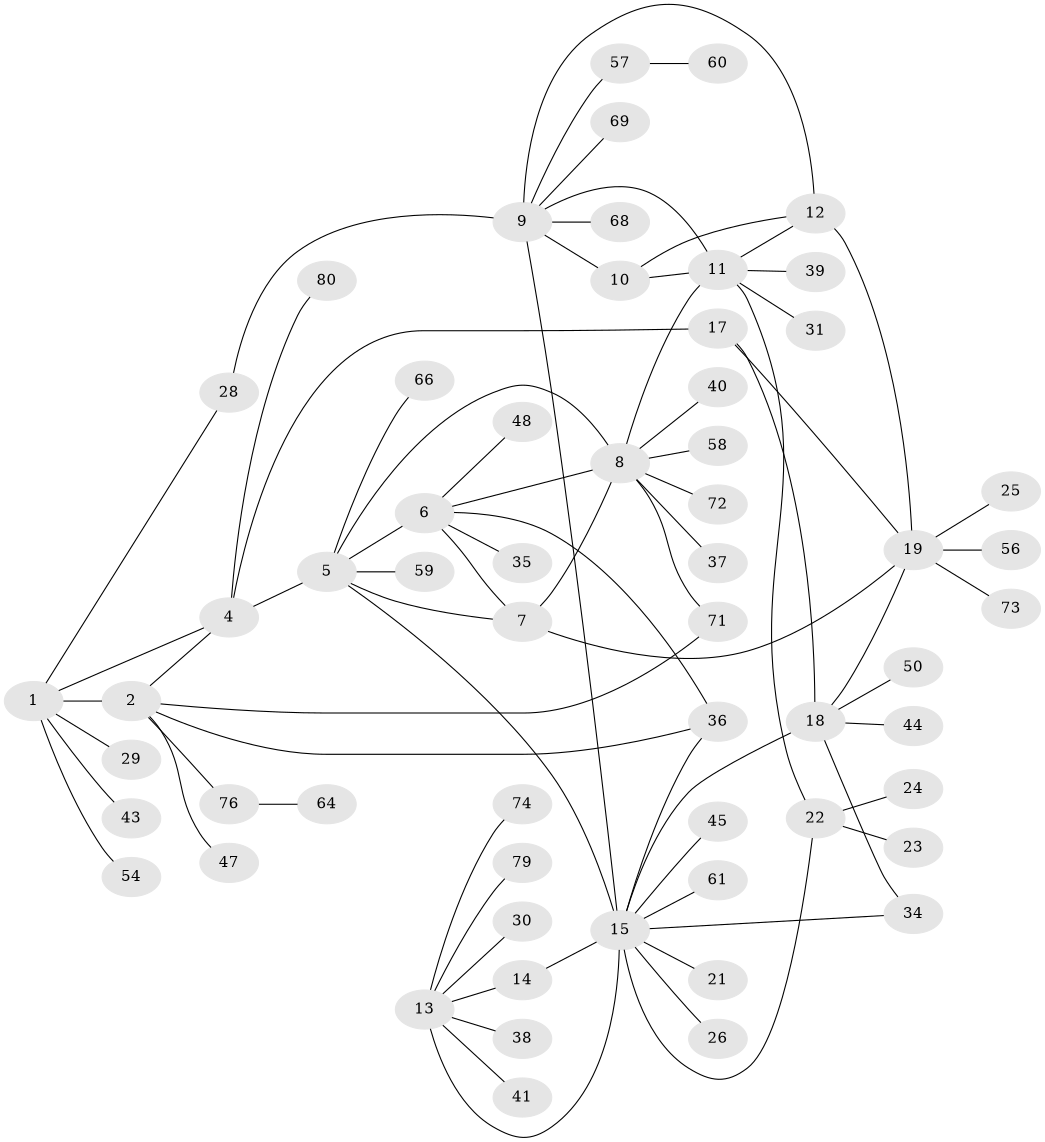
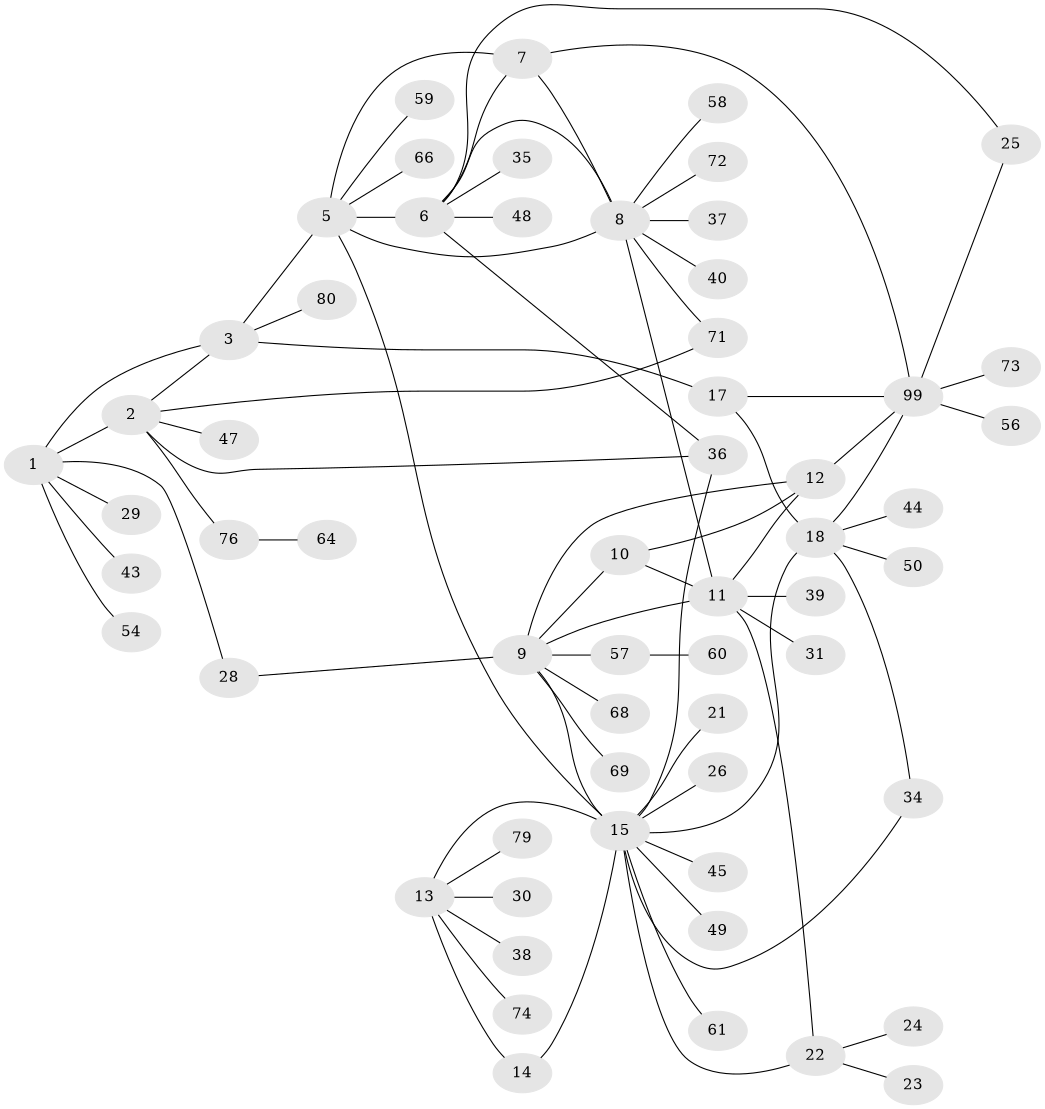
none -> (670, 9)
(913, 550) -> (913, 397)
(229, 617) -> (229, 340)
none -> (718, 931)
(522, 1098) -> none
